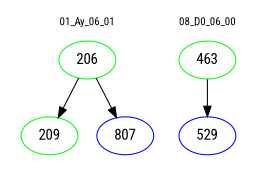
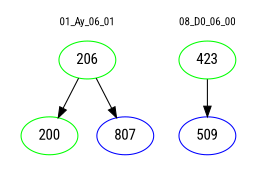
(207, 60) -> (207, 60)
(49, 136) -> (49, 136)
(207, 136) -> (207, 136)
